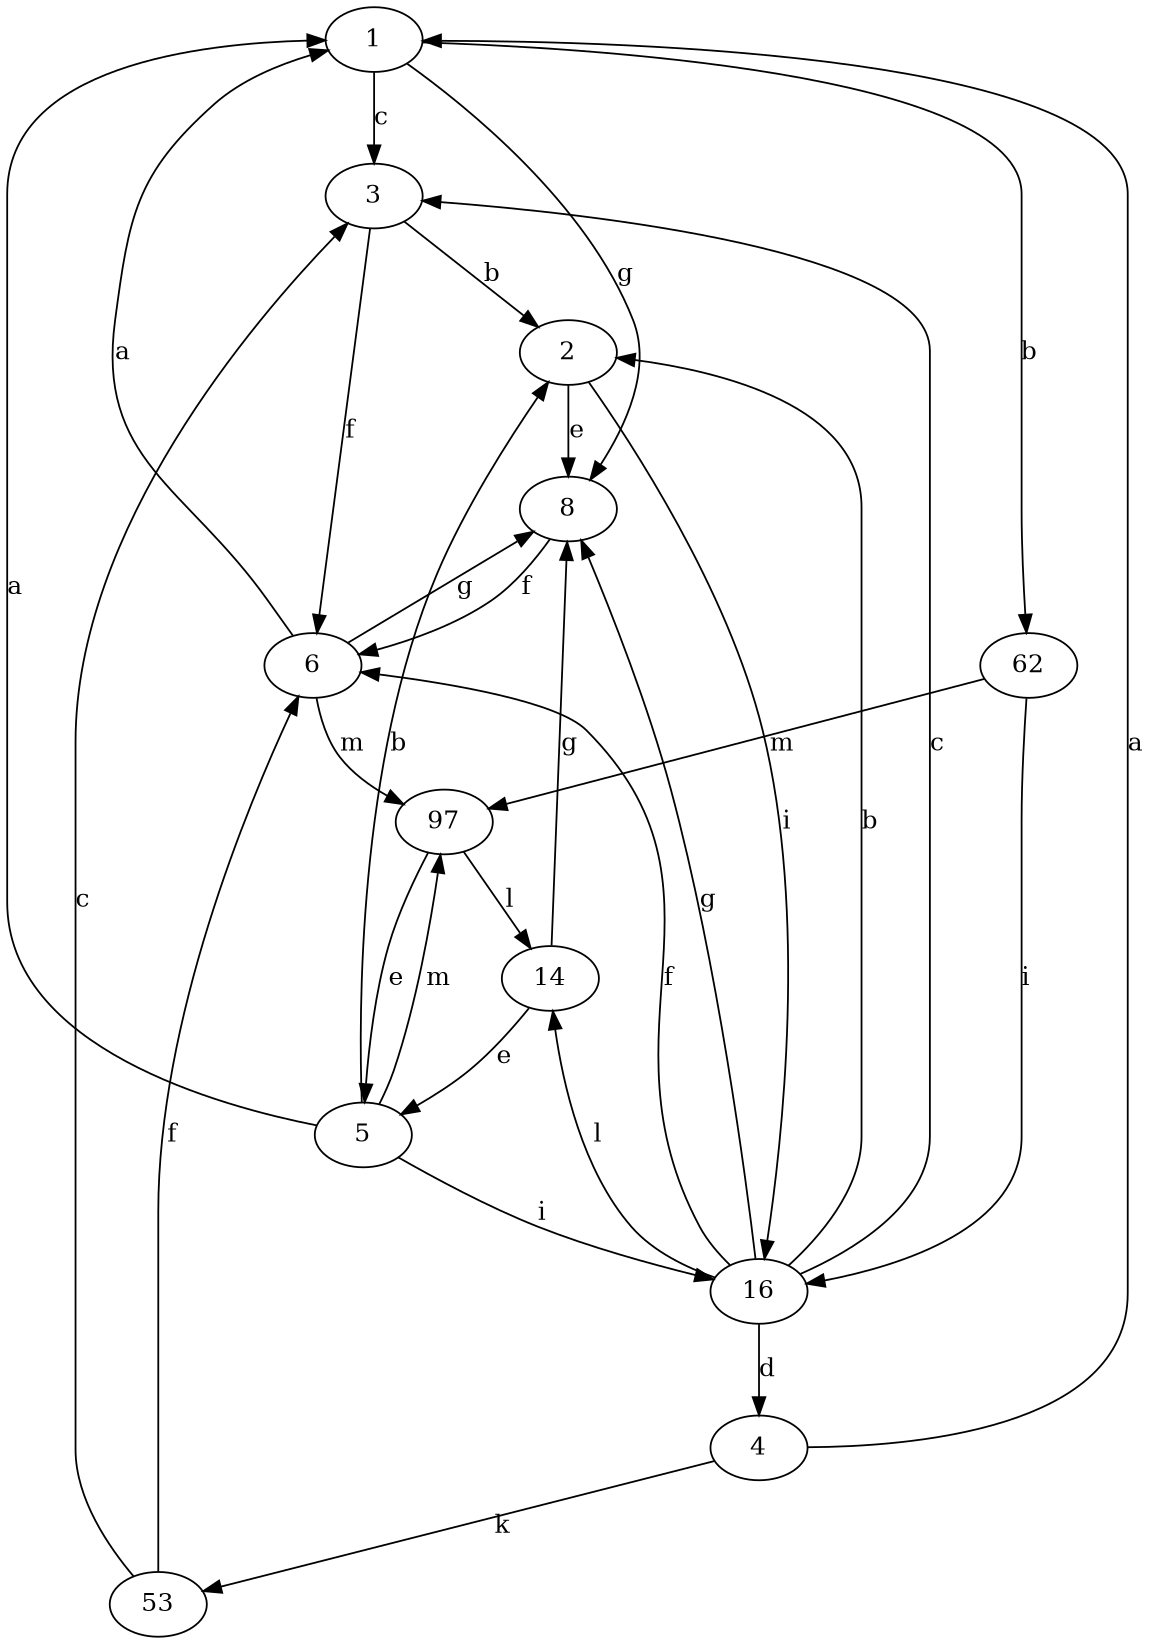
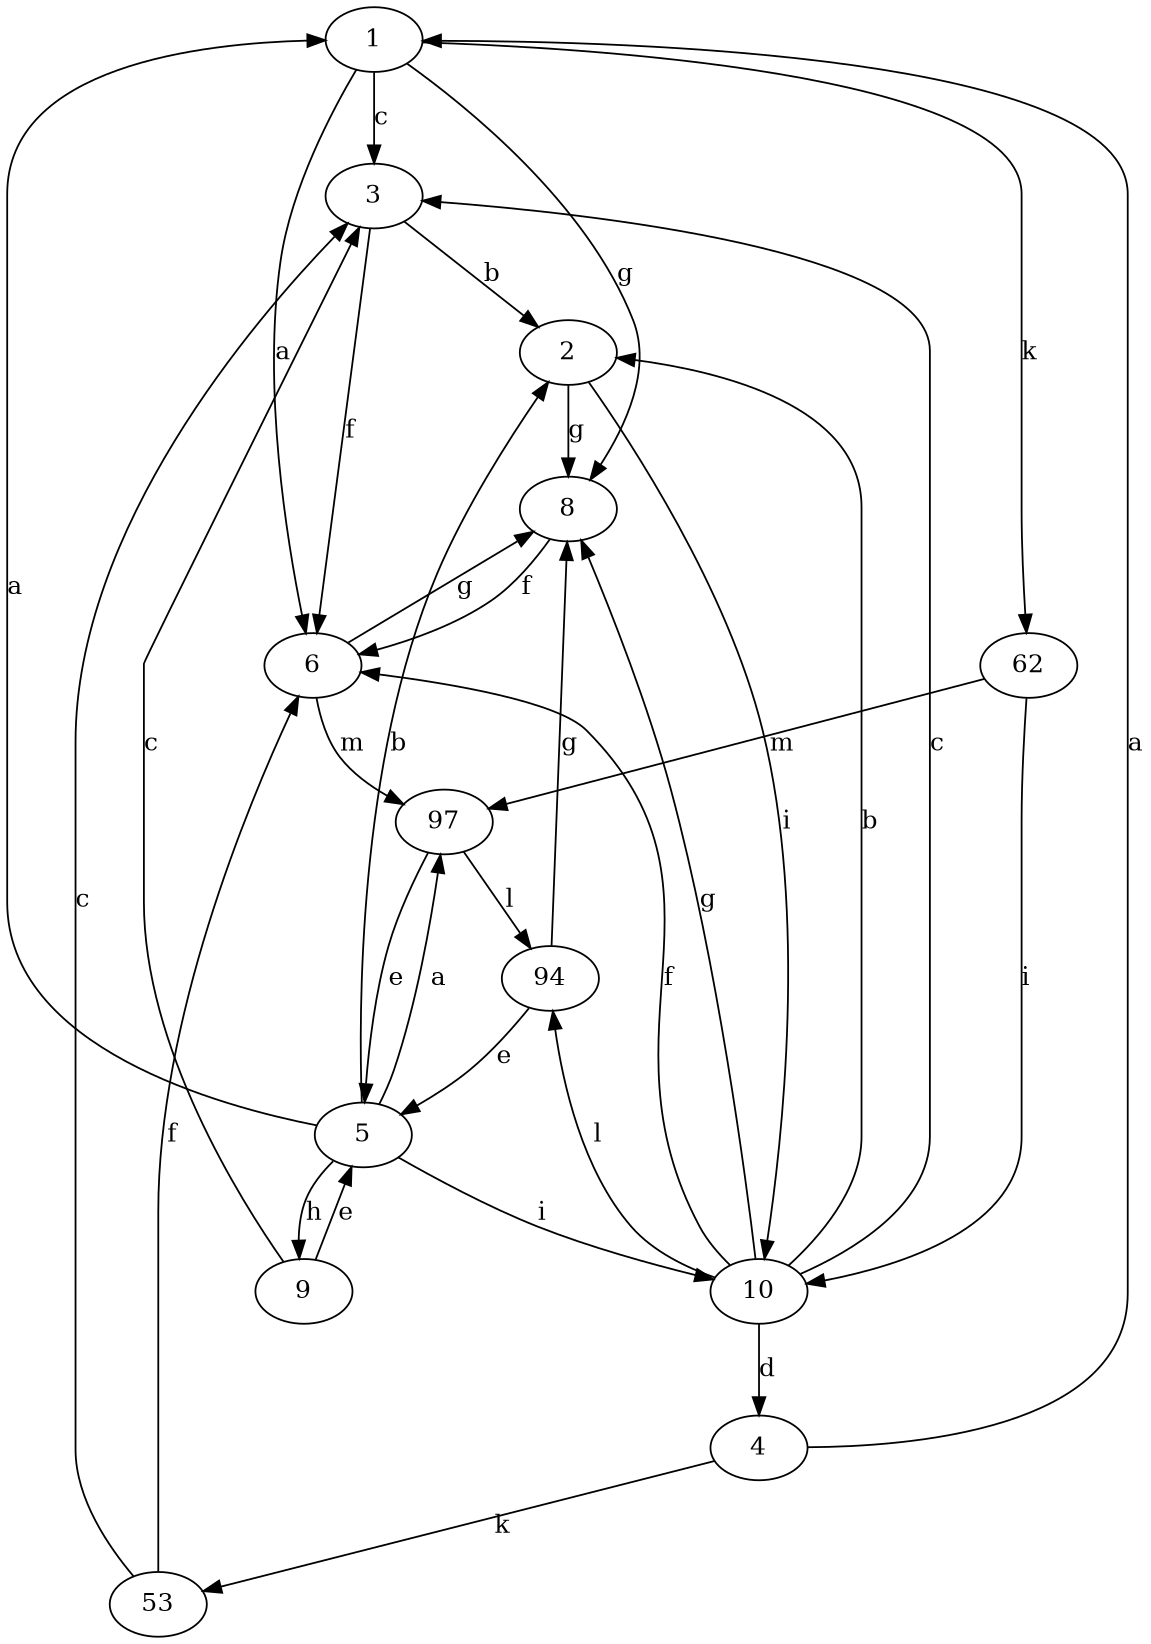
(115, 331) -> (275, 335)
(1030, 353) -> (1030, 353)
(577, 431) -> (577, 431)
(439, 978) -> (439, 978)
(550, 978) -> (550, 978)
none -> (304, 1291)
(759, 1291) -> (759, 1291)
